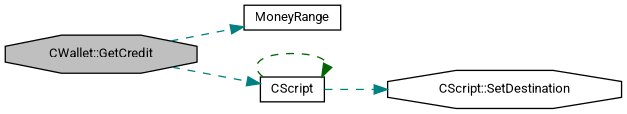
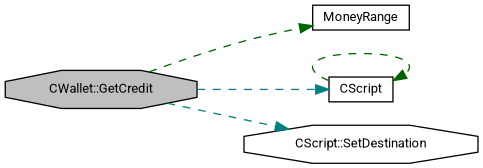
(201, 35) -> (223, 47)
(349, 89) -> (221, 115)
